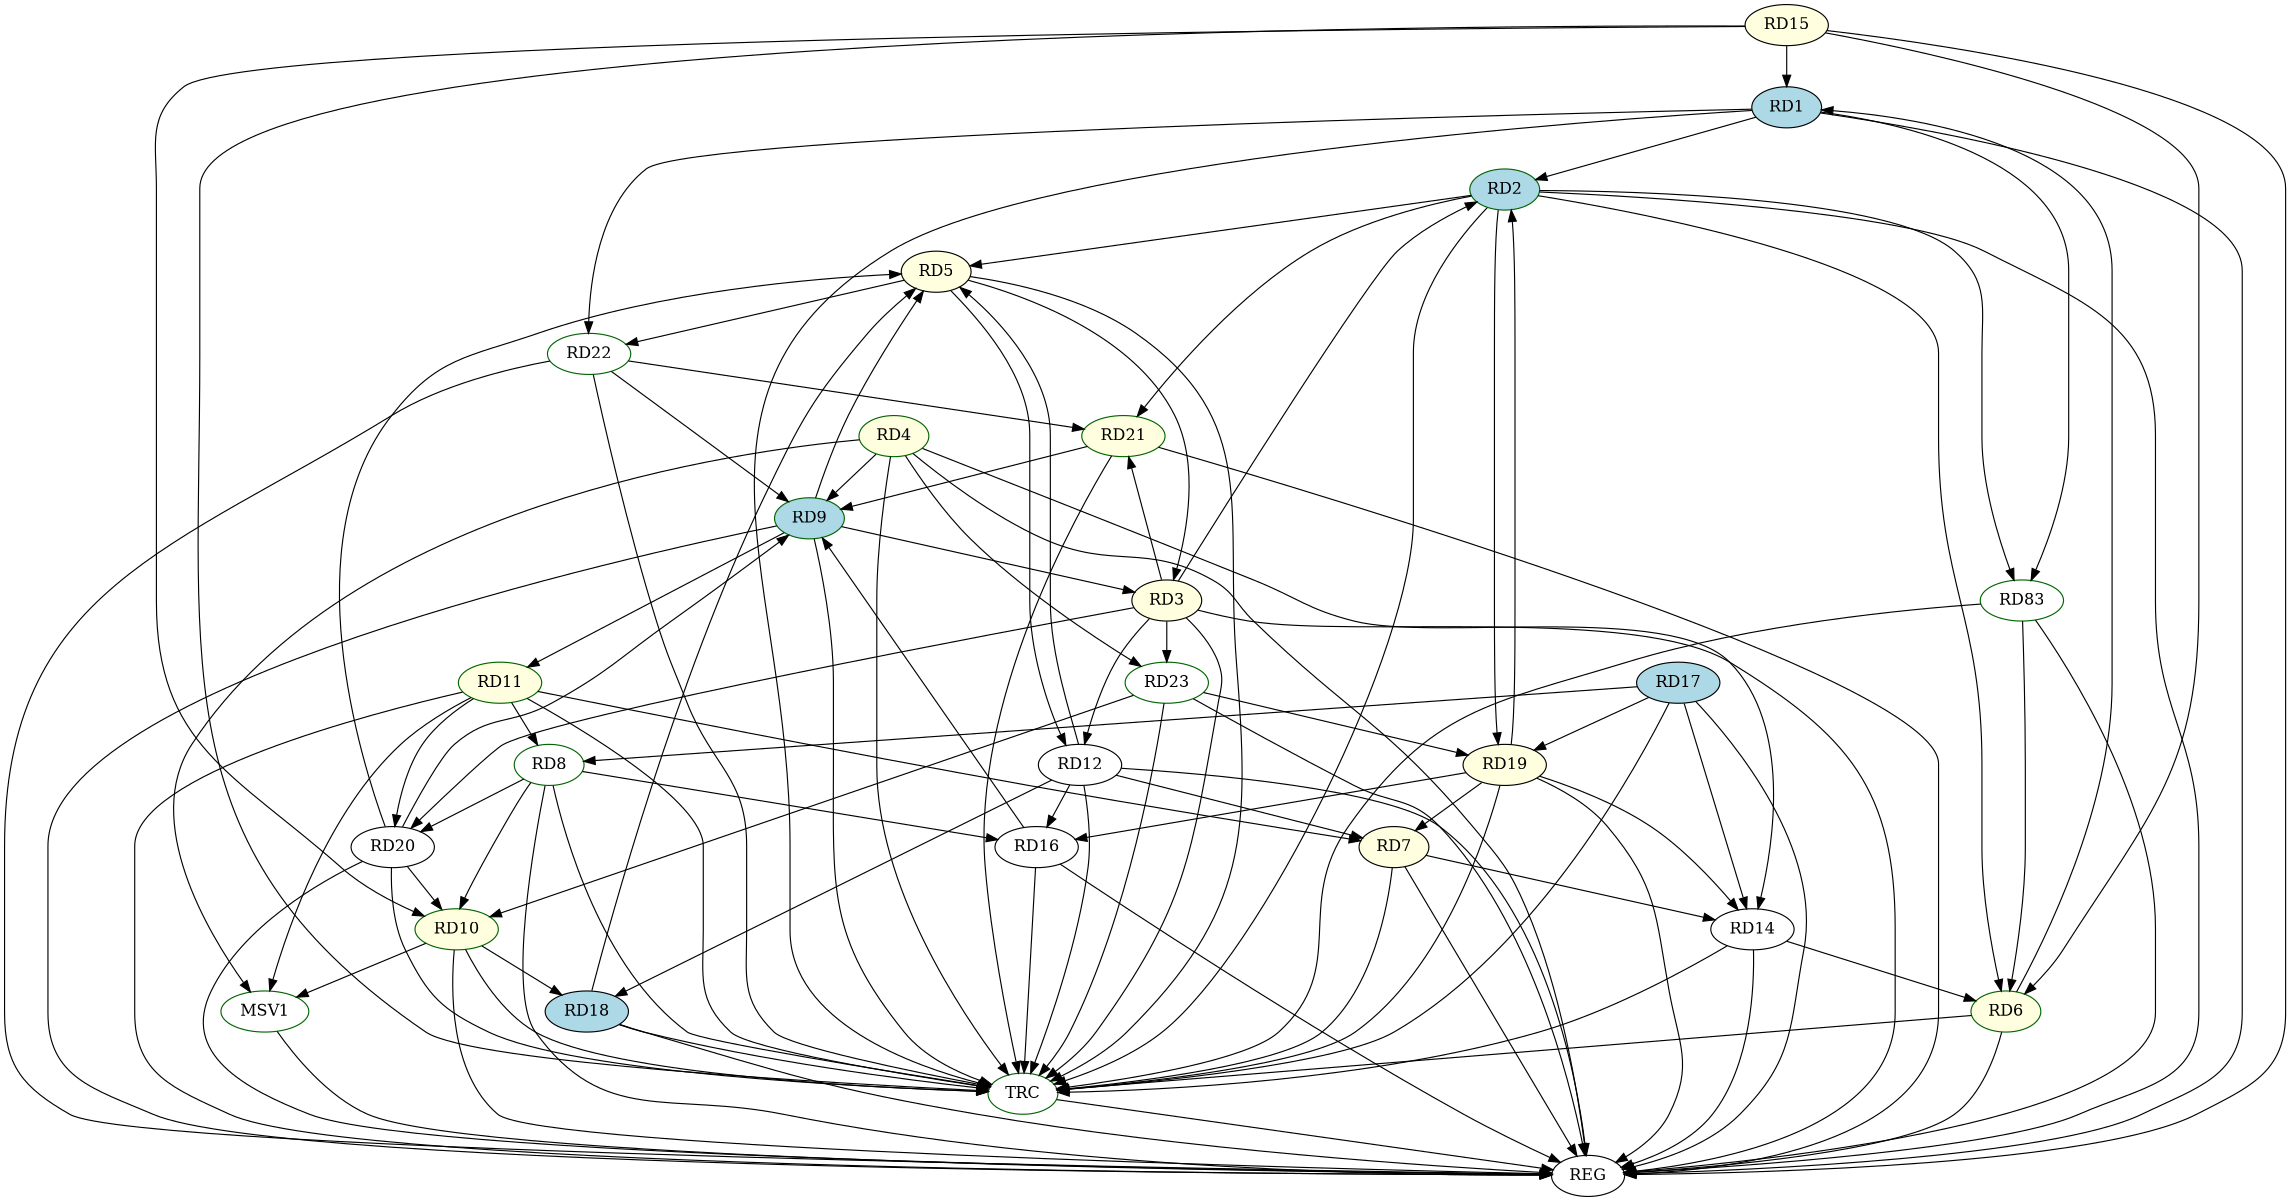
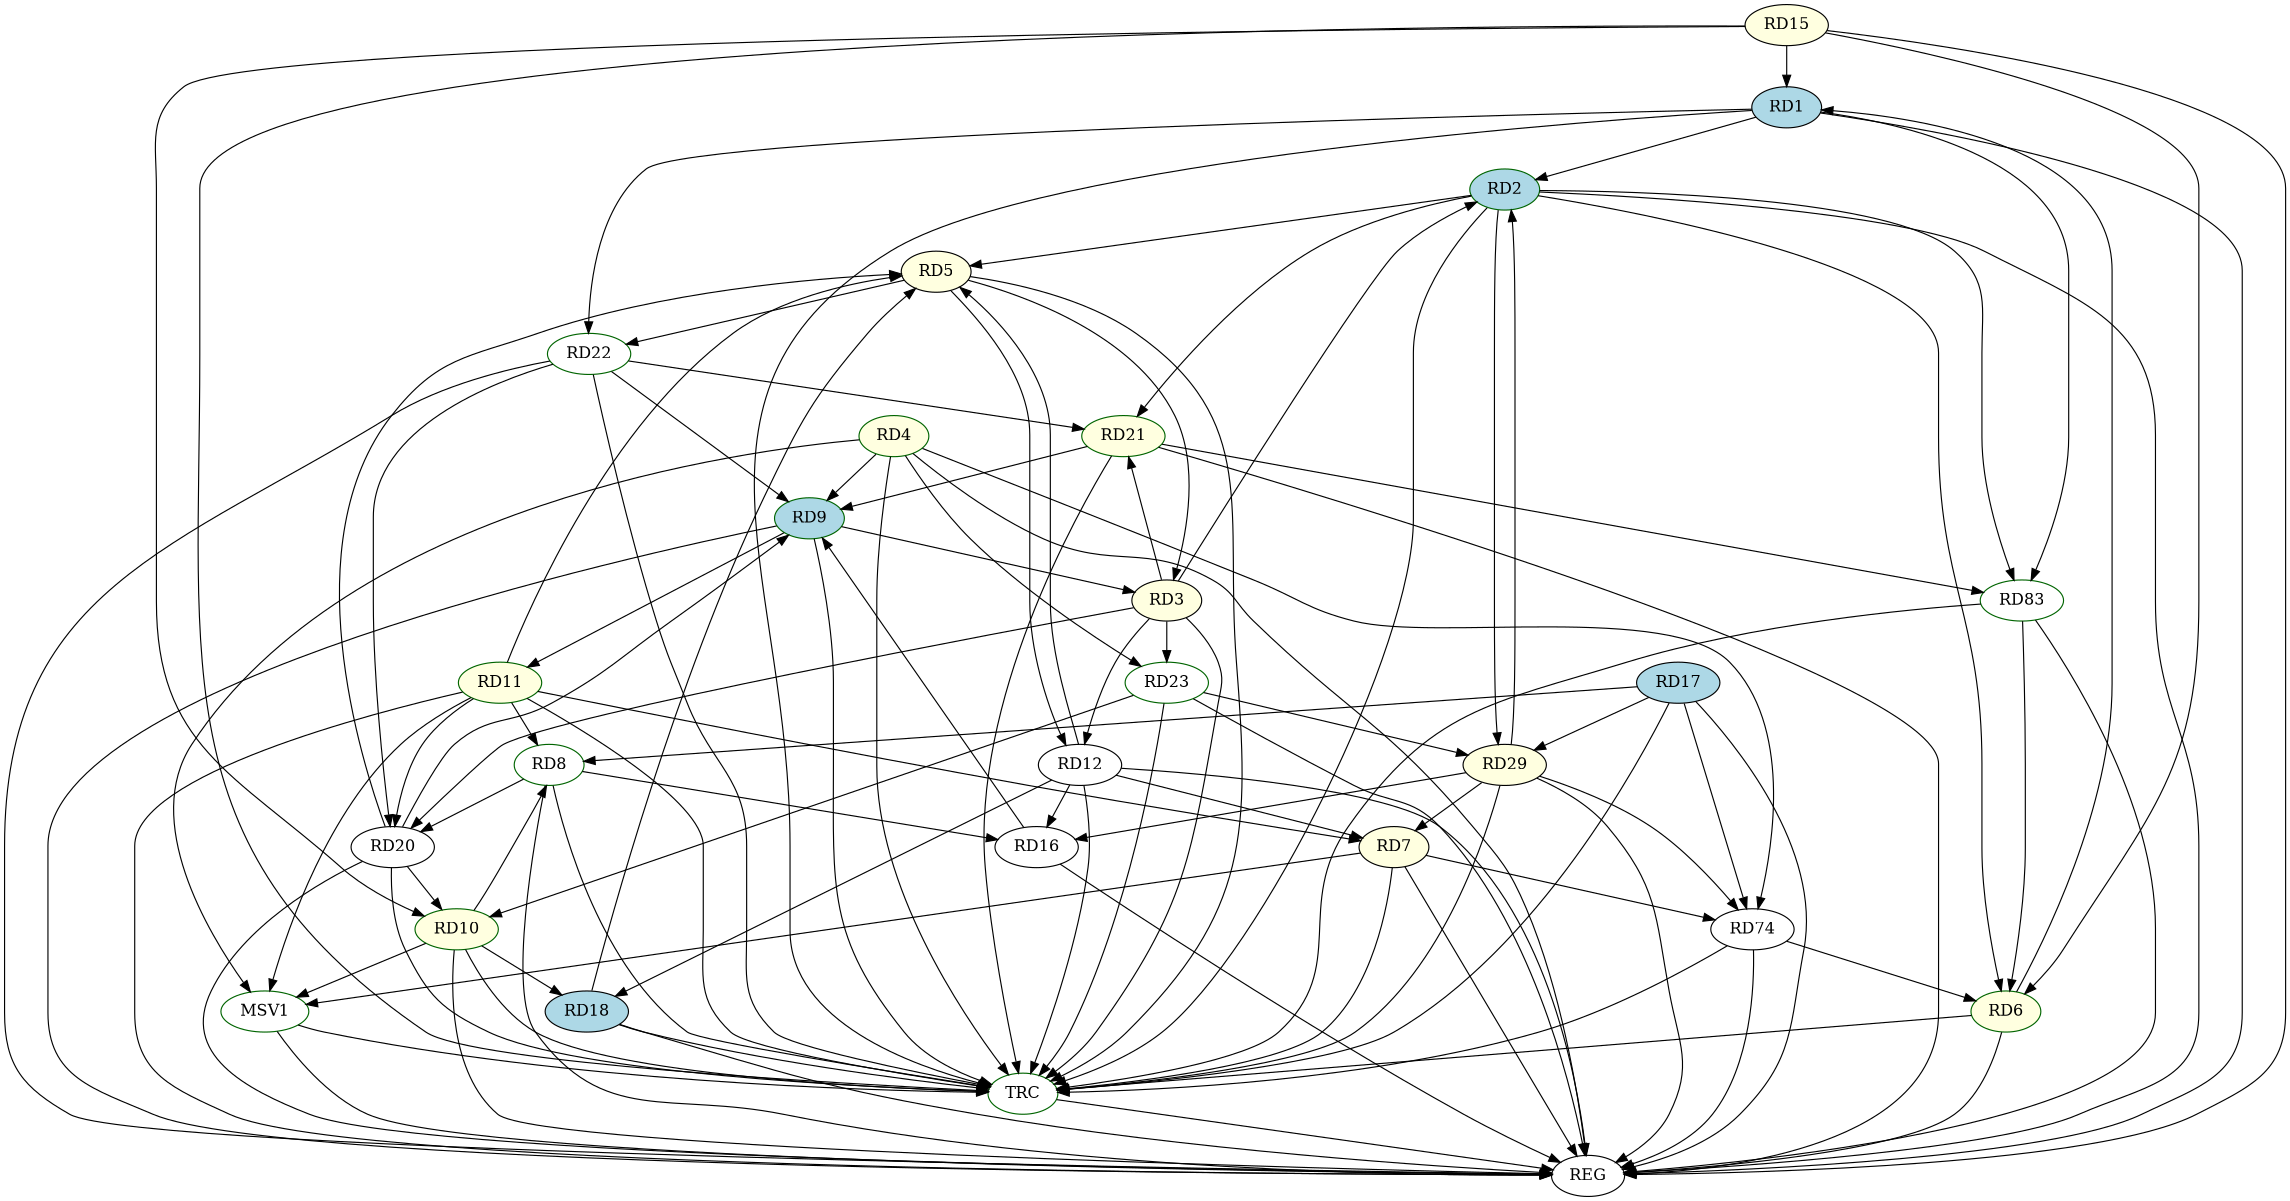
(853, 405) -> (649, 415)
none -> (1567, 517)
none -> (373, 540)
(1815, 724) -> none
(1505, 765) -> (1505, 765)
(496, 839) -> (508, 854)
none -> (865, 924)
(1752, 929) -> (1752, 929)
(1030, 965) -> (636, 1075)
